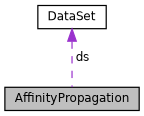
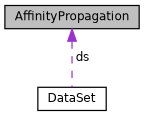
(72, 64) -> (72, 64)
